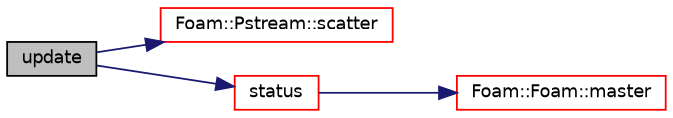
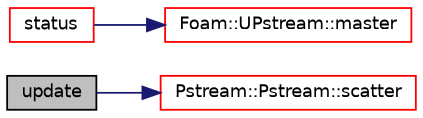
(277, 25) -> (288, 93)
(156, 75) -> none
(561, 93) -> (288, 25)
